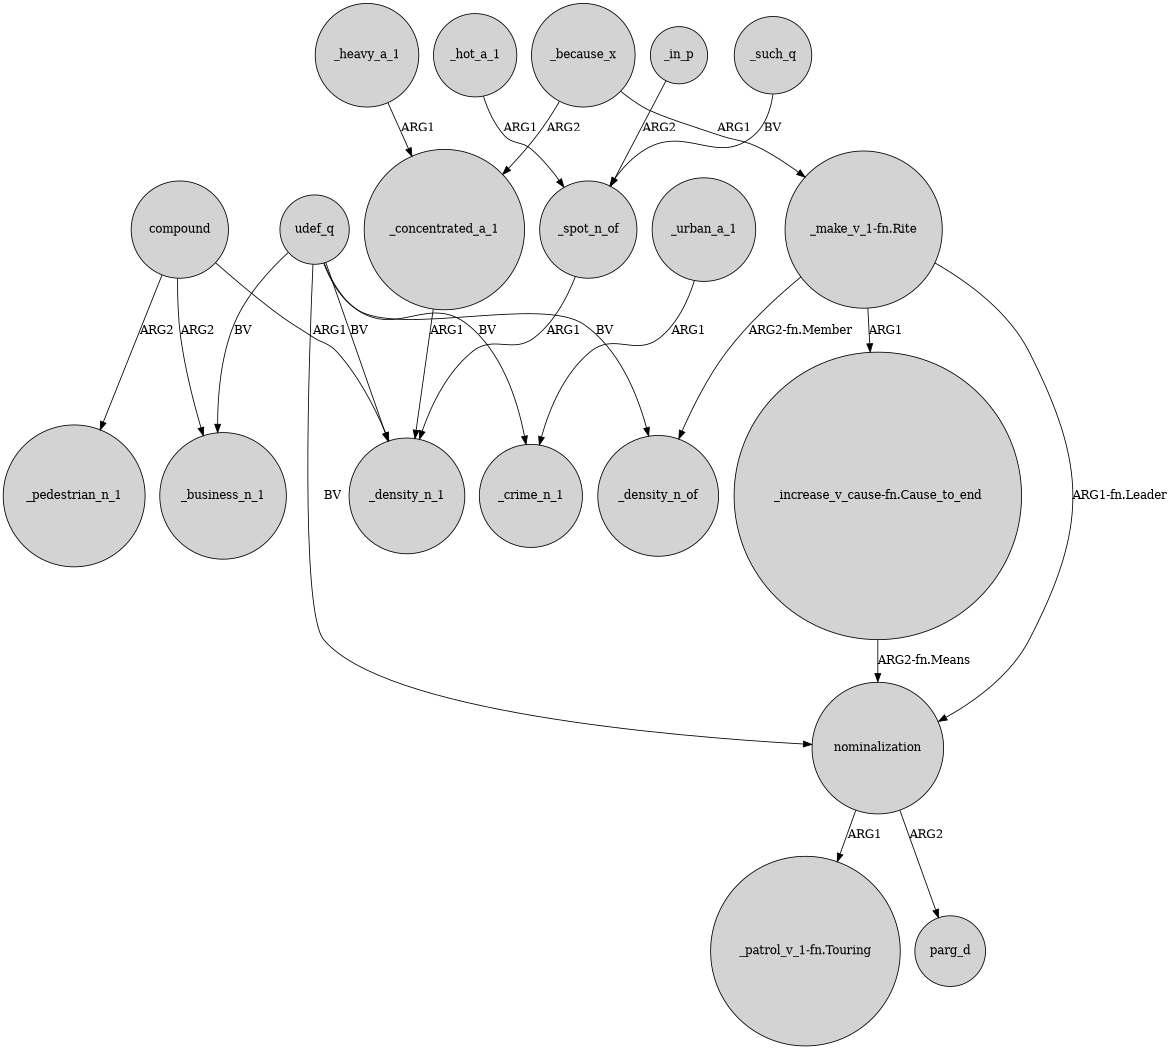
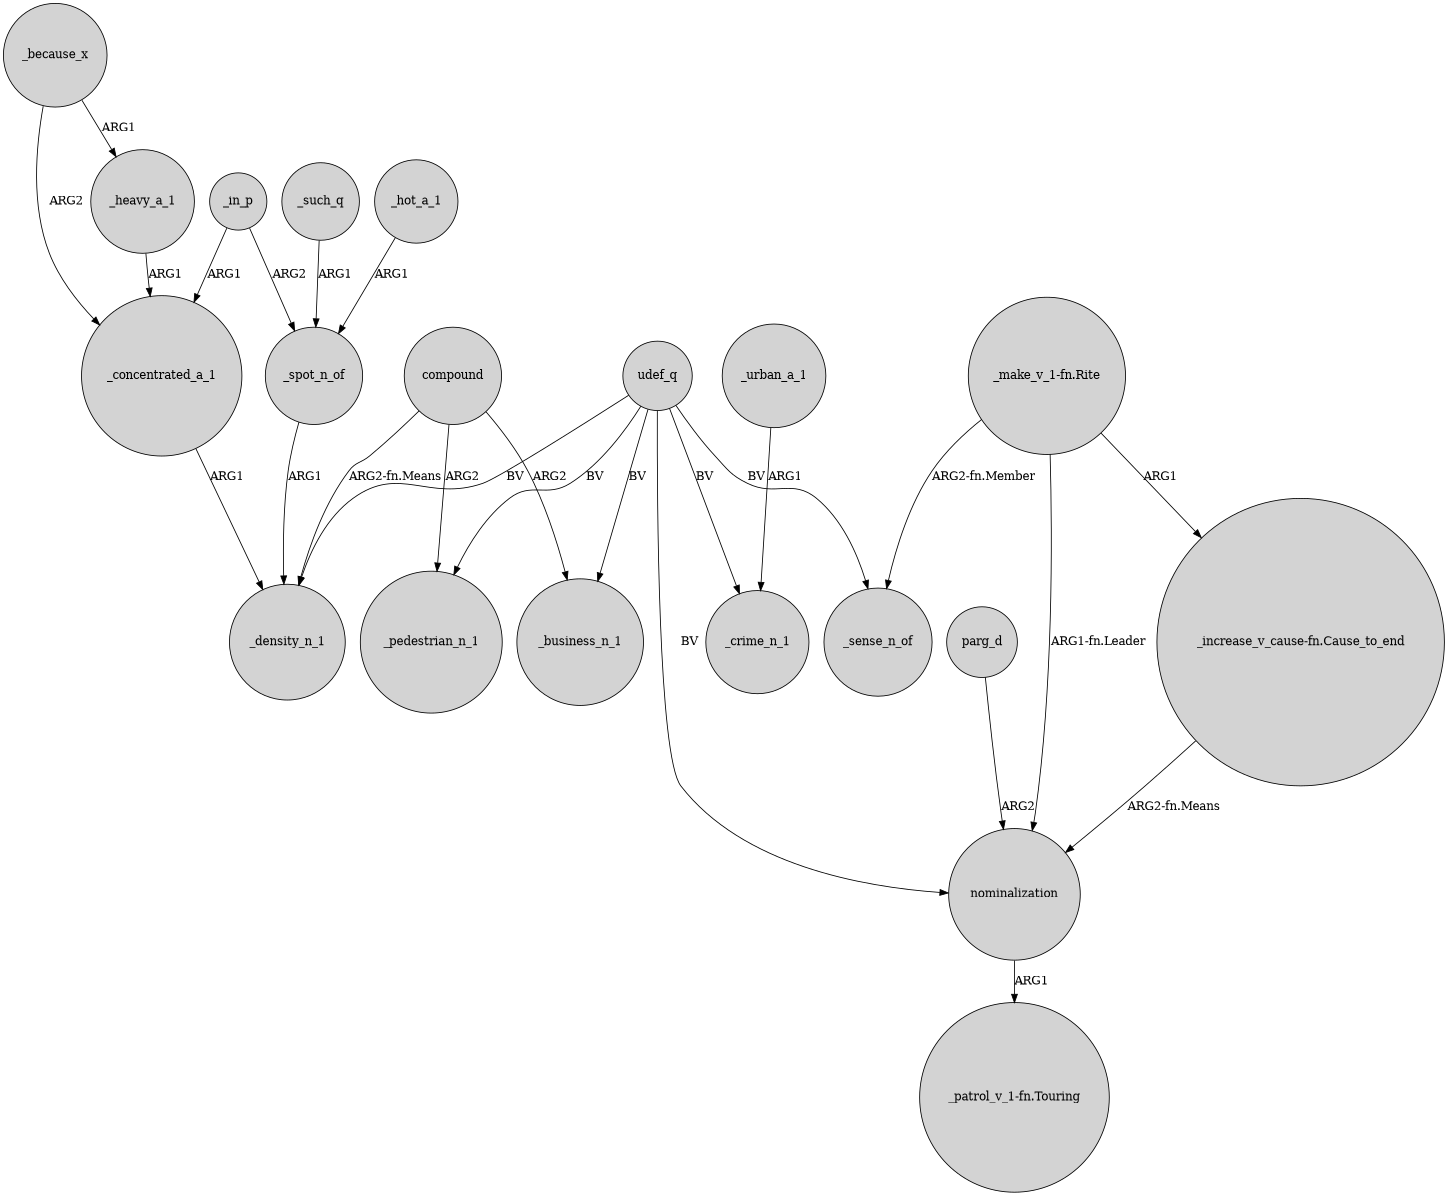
(773, 128) -> (335, 275)
(709, 132) -> (97, 125)
none -> (212, 261)
(330, 331) -> (395, 477)
none -> (549, 490)
(658, 496) -> (878, 642)
(918, 860) -> (993, 749)
